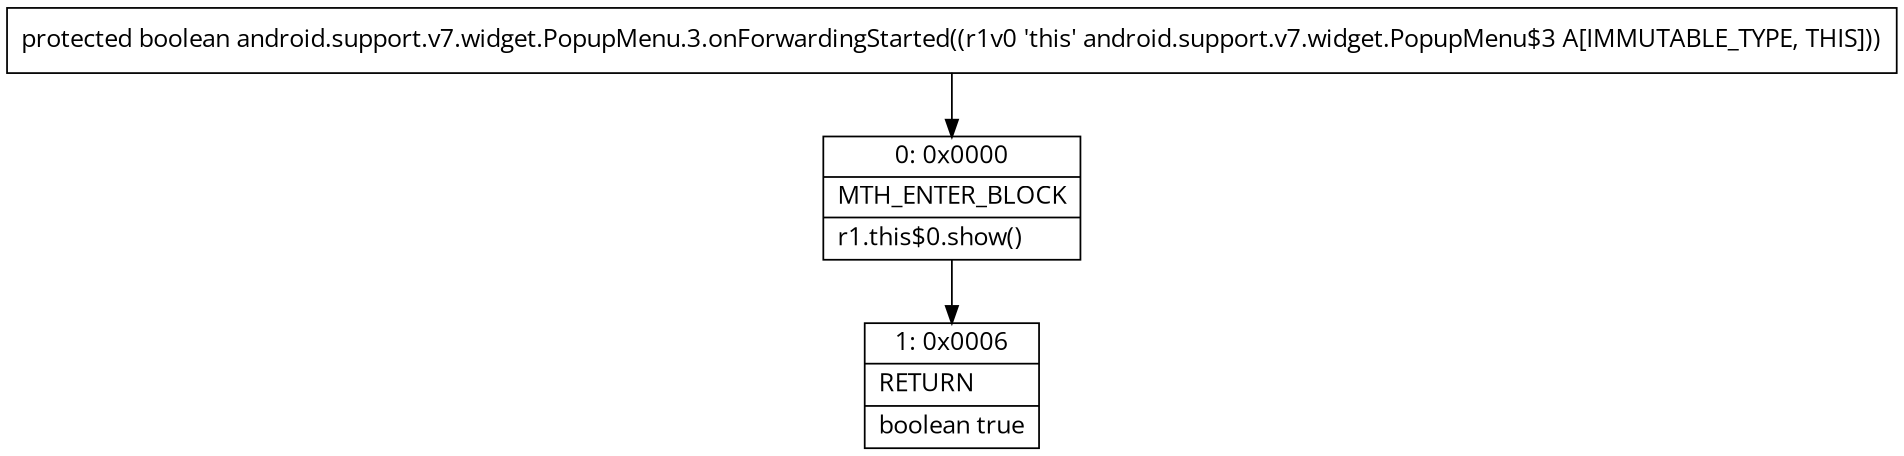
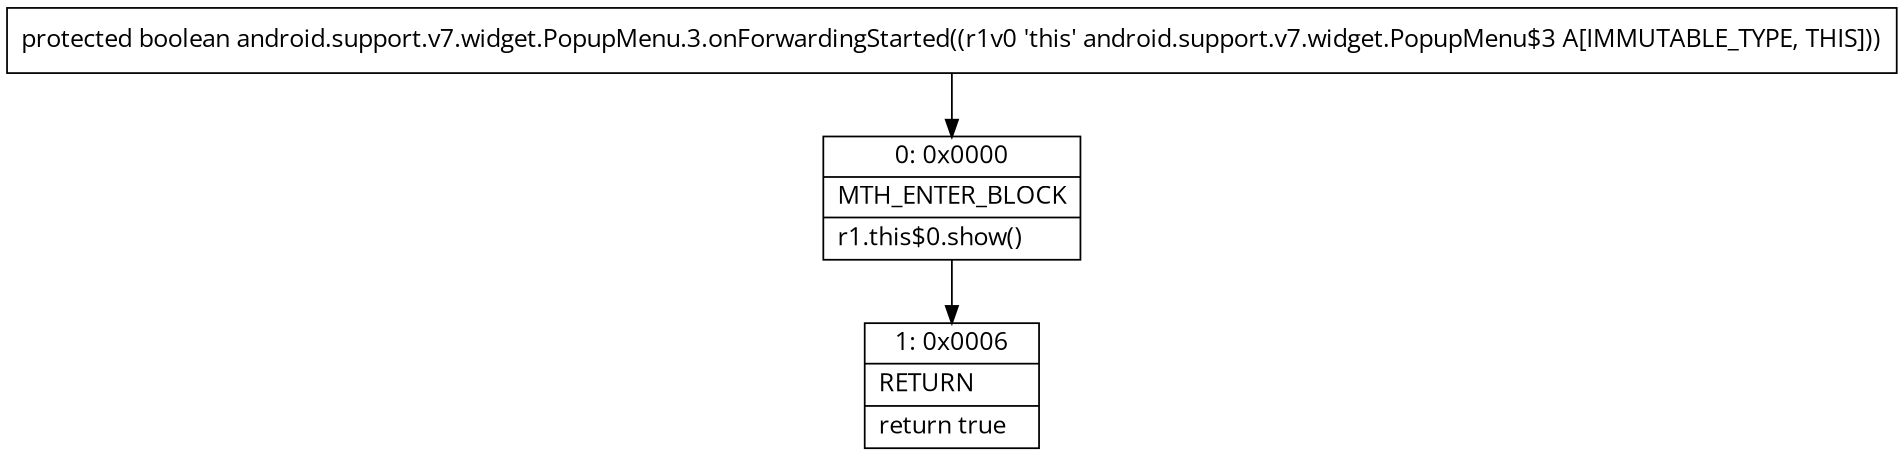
(952, 426) -> (943, 426)
